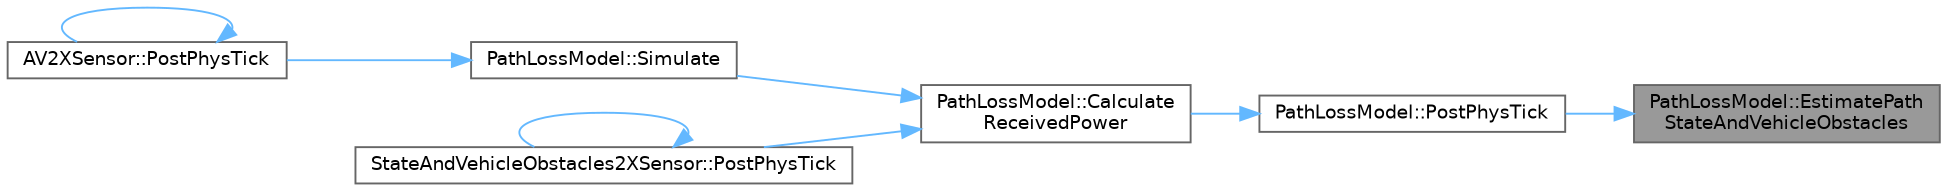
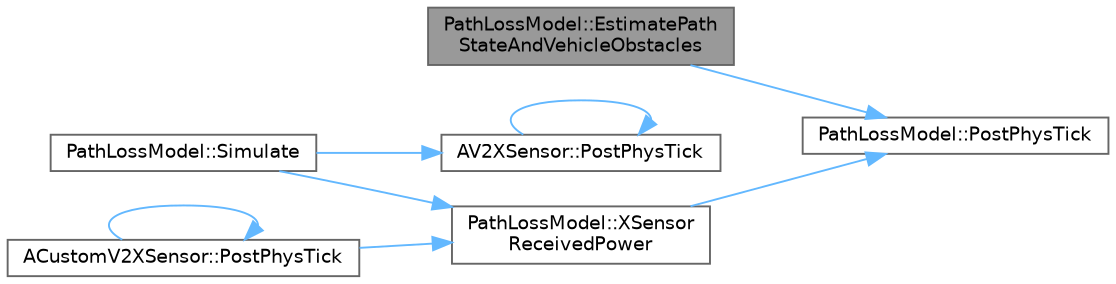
(369, 60) -> (369, 153)
(1056, 114) -> (581, 235)
(1590, 114) -> (779, 89)
(604, 165) -> (183, 258)
